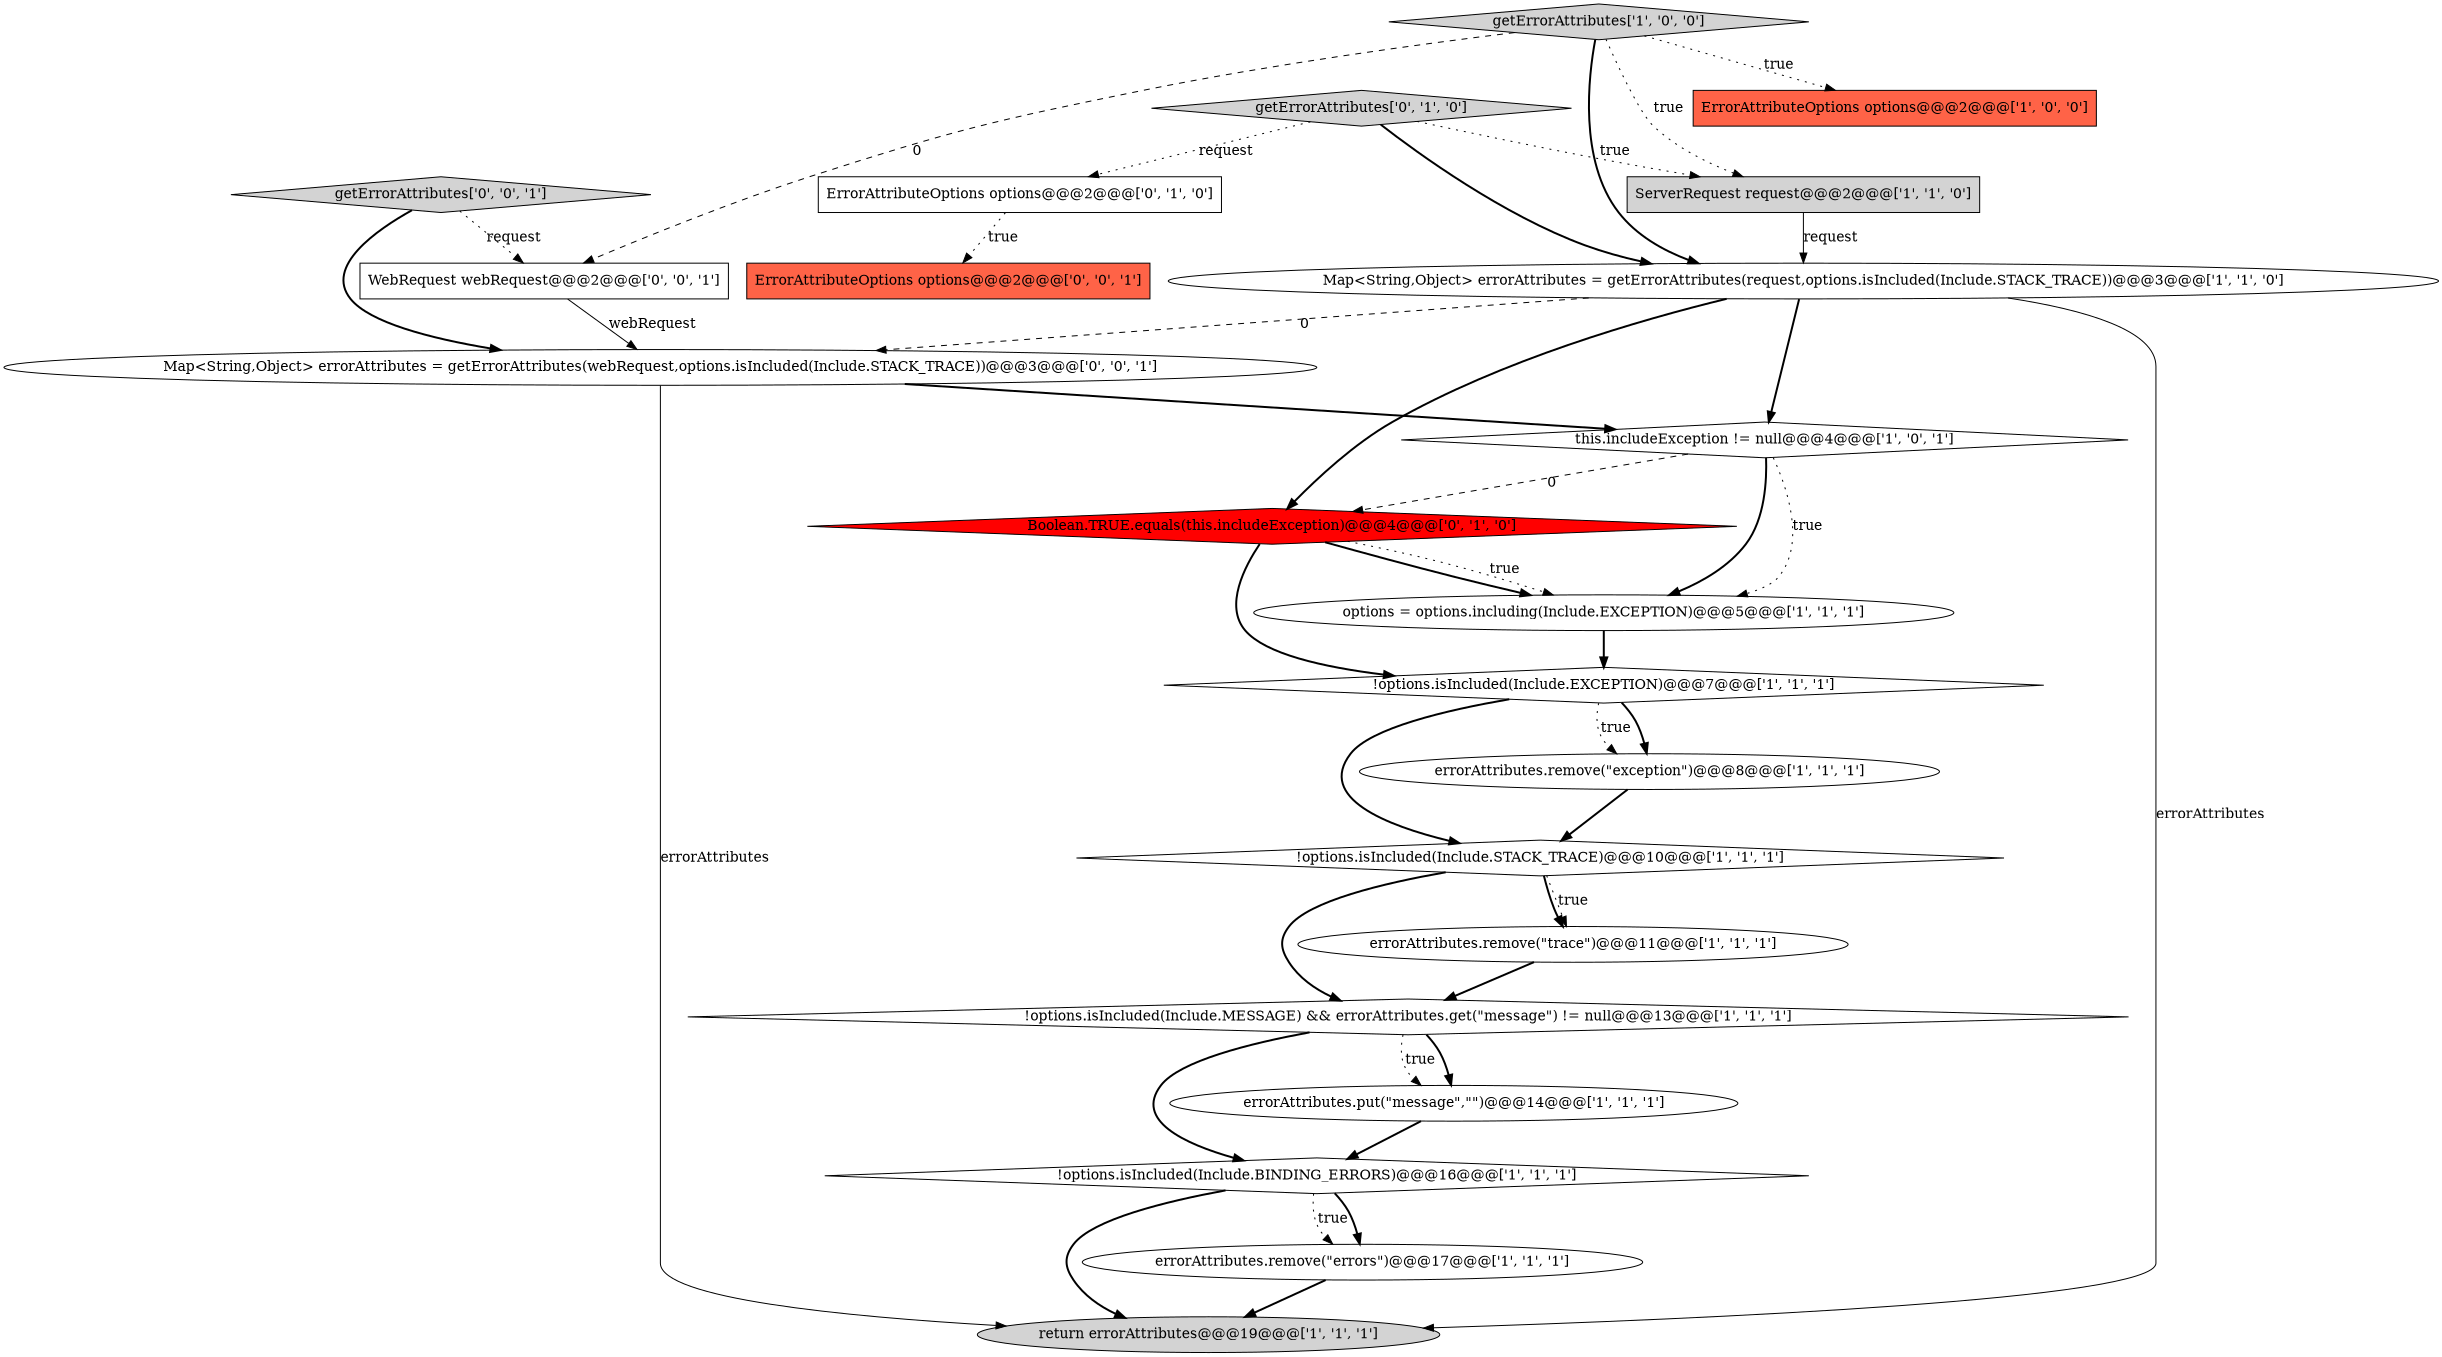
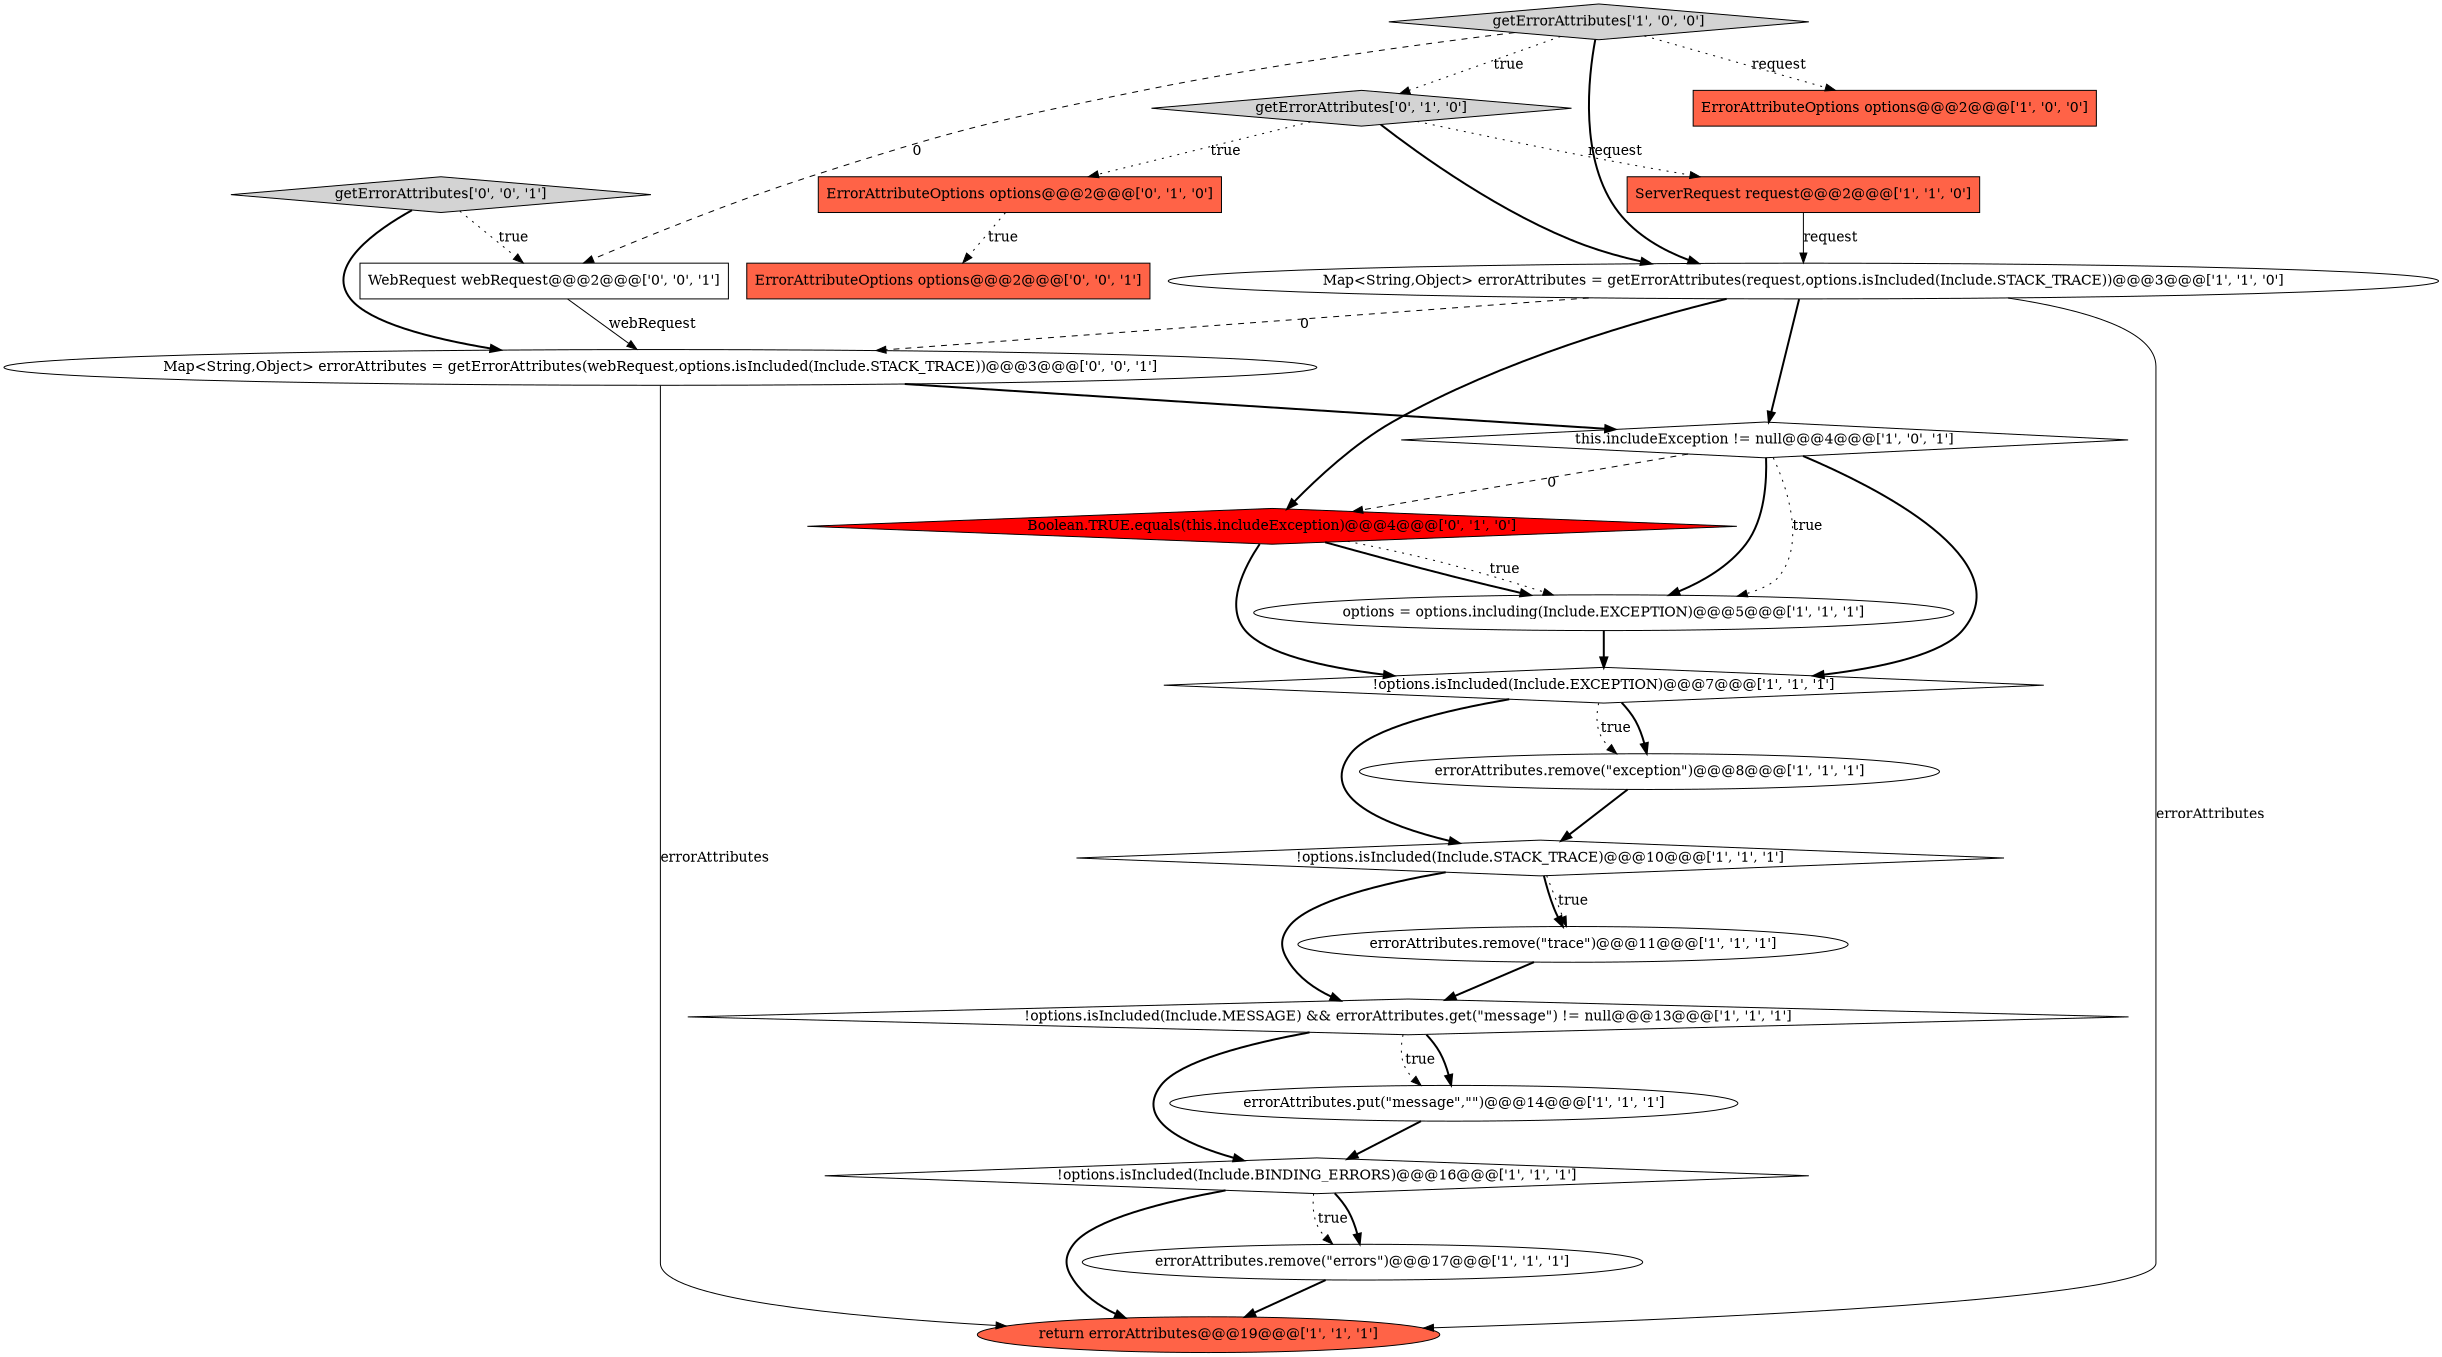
(1779, 65) -> (1779, 65)
(1651, 124) -> (1485, 63)
(1226, 151) -> (1226, 151)
(1615, 151) -> (1615, 151)
(1020, 195) -> (1020, 195)
(1803, 195) -> (1803, 195)
(514, 238) -> (514, 238)
none -> (1971, 574)
(1209, 1335) -> (1209, 1335)
